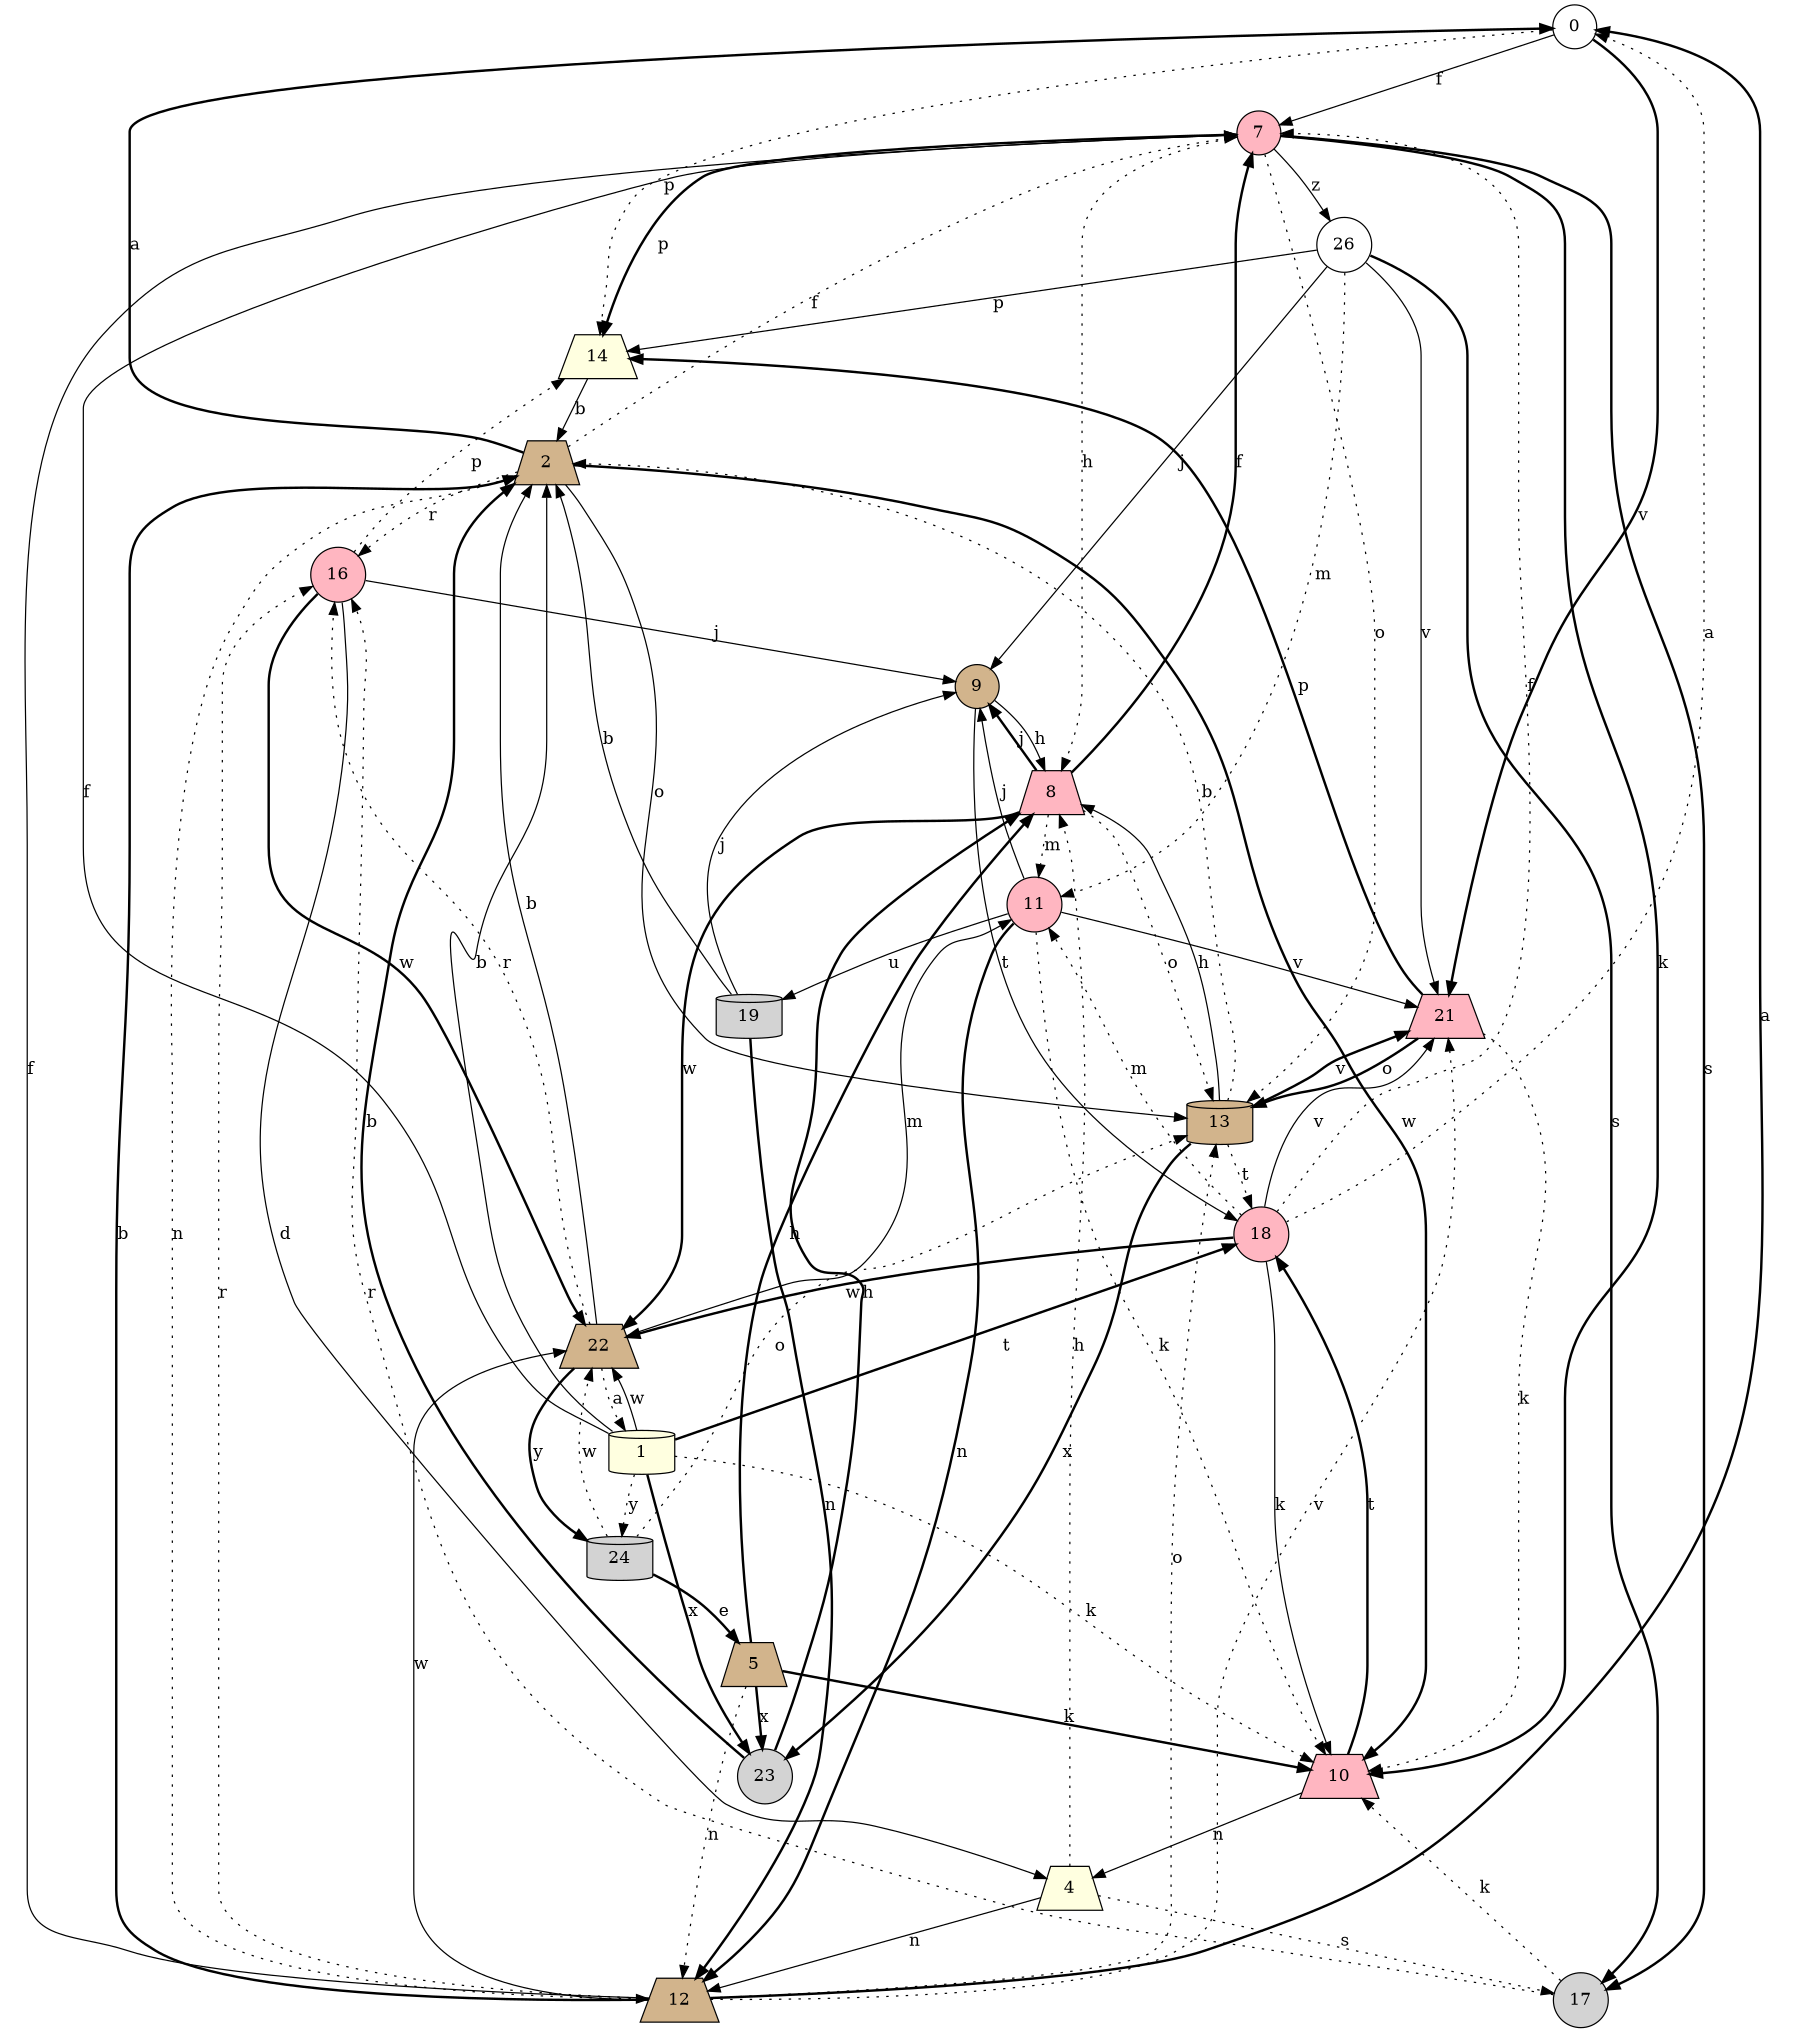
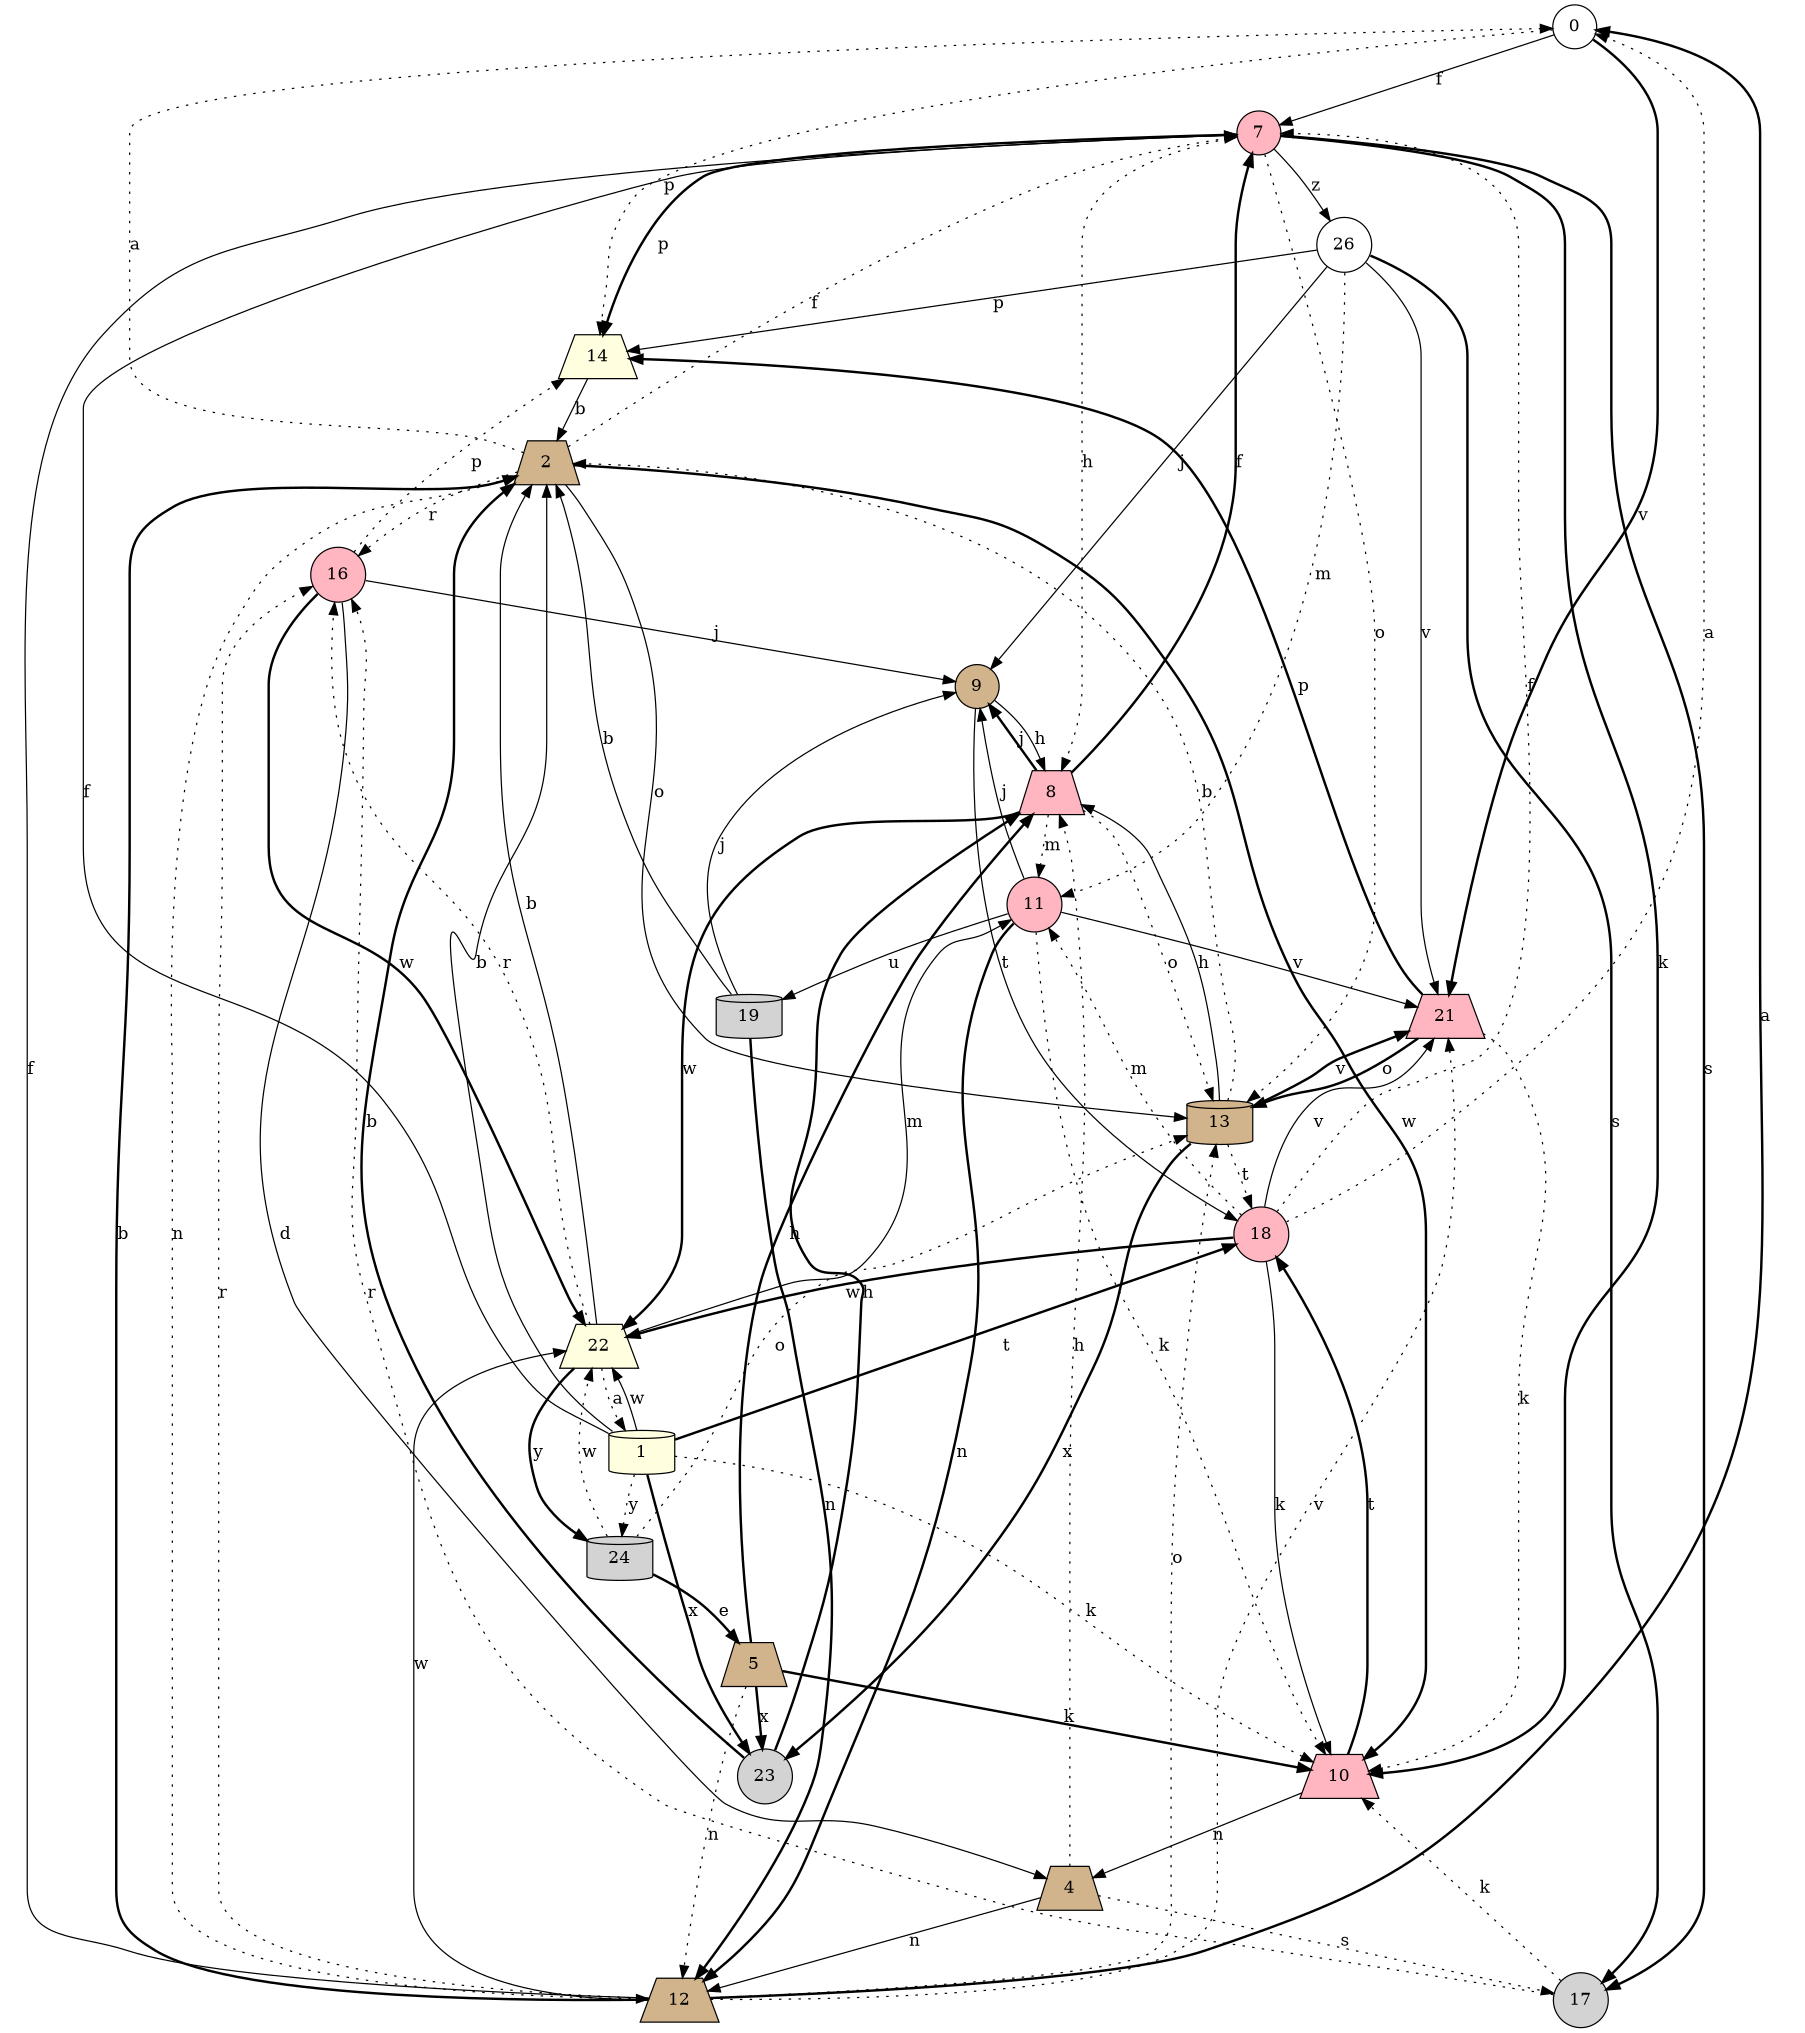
(508, 69) -> (508, 69)
(599, 1346) -> (599, 1346)
(1070, 1888) -> (1070, 1888)
